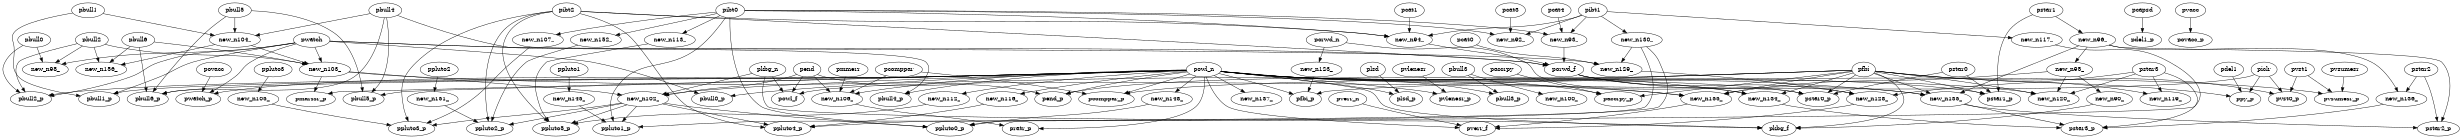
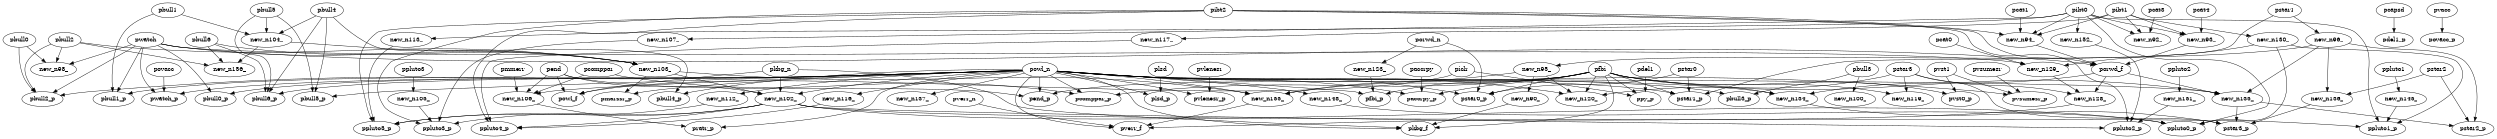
(2274, 82) -> none
